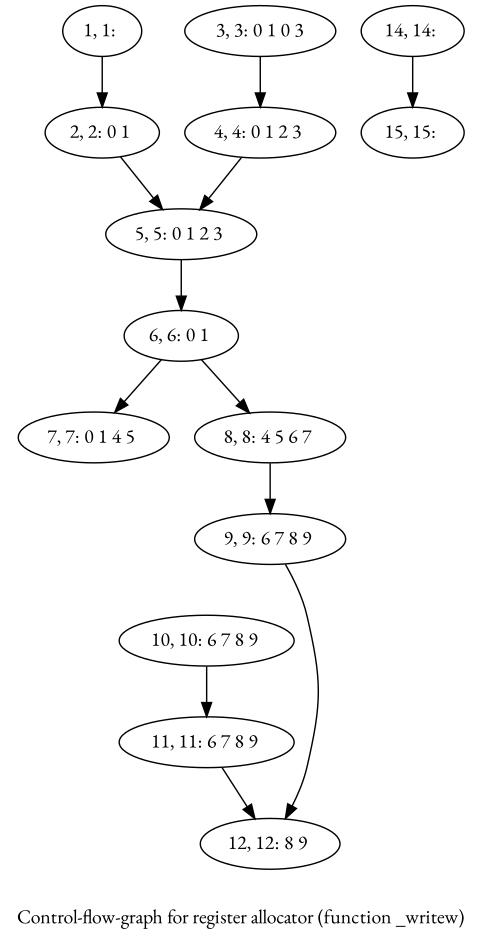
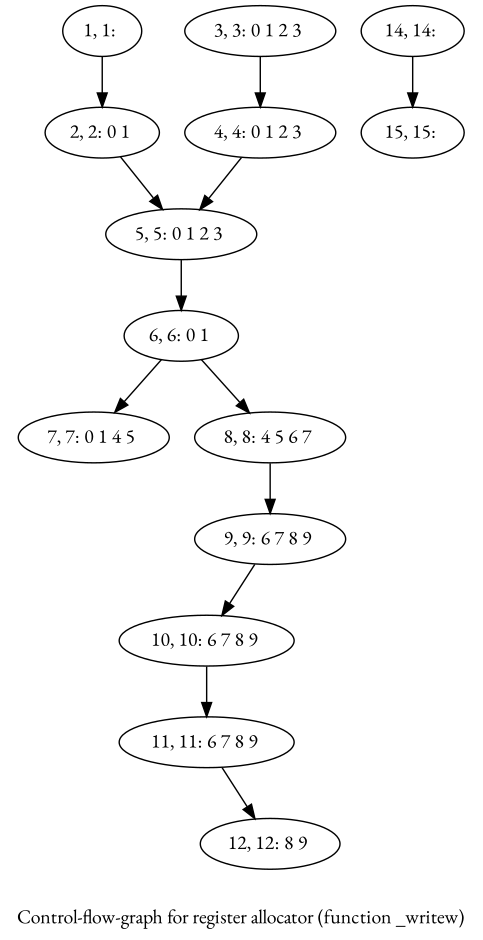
(260, 31) -> (260, 31)
(318, 684) -> (242, 584)
